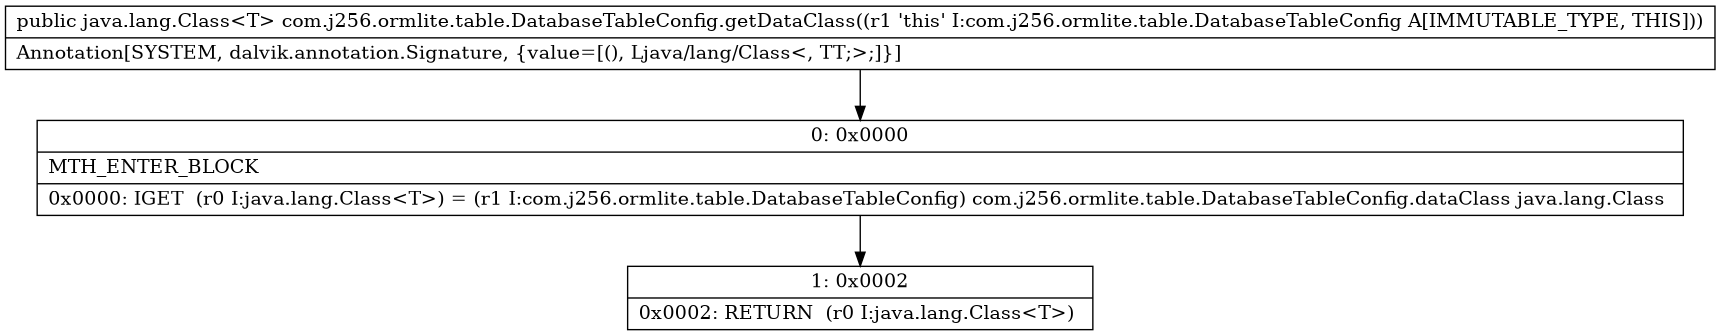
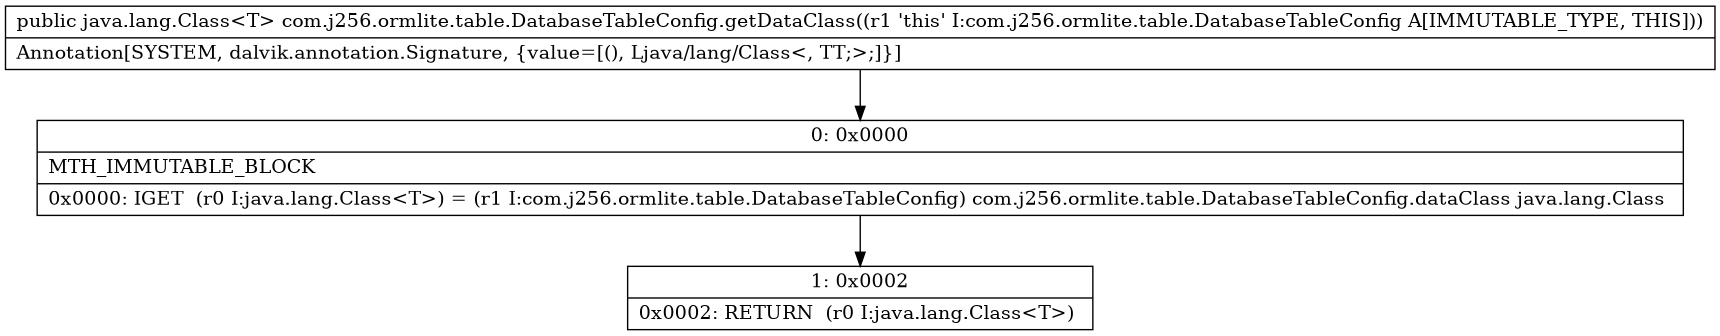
(154, 167) -> (182, 167)
